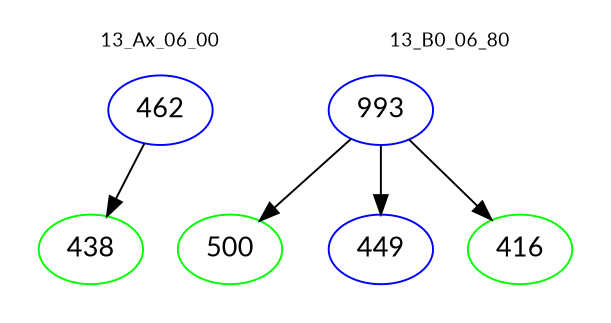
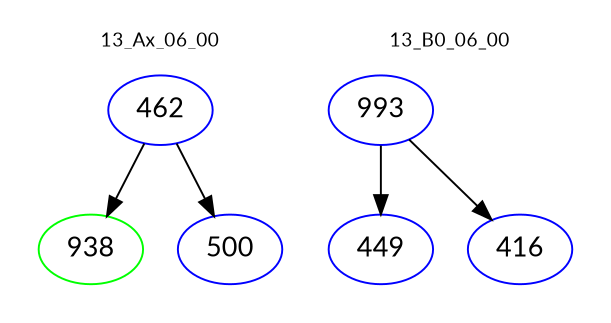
(450, 42) -> (450, 42)
(326, 161) -> (191, 171)
(91, 249) -> (91, 249)
(230, 249) -> (230, 249)
(520, 249) -> (520, 249)
